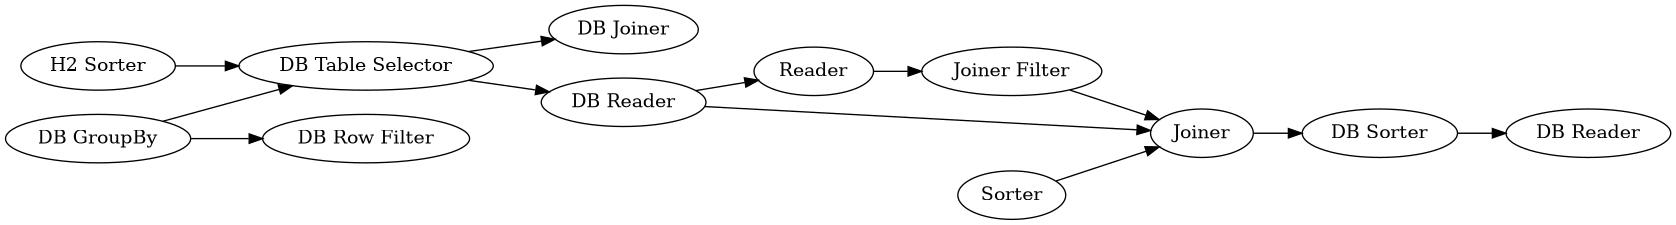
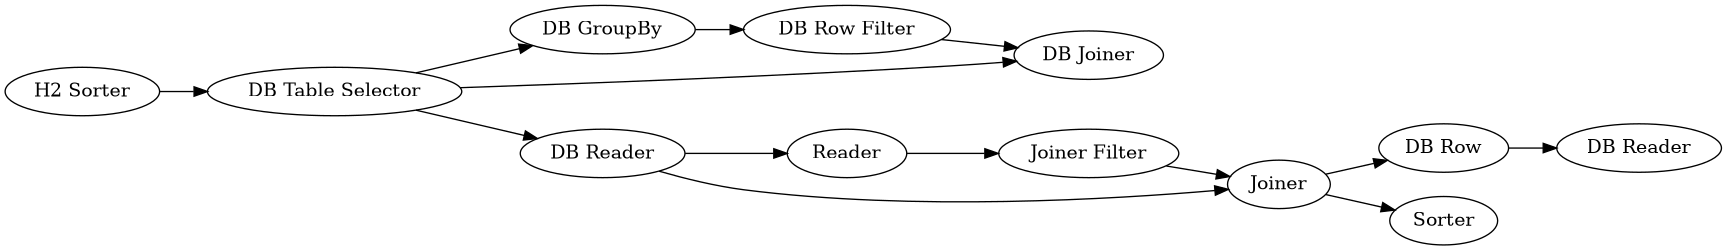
none -> (973, 43)
(221, 105) -> (468, 61)
(1380, 133) -> (1444, 148)
(1101, 166) -> (1354, 201)
